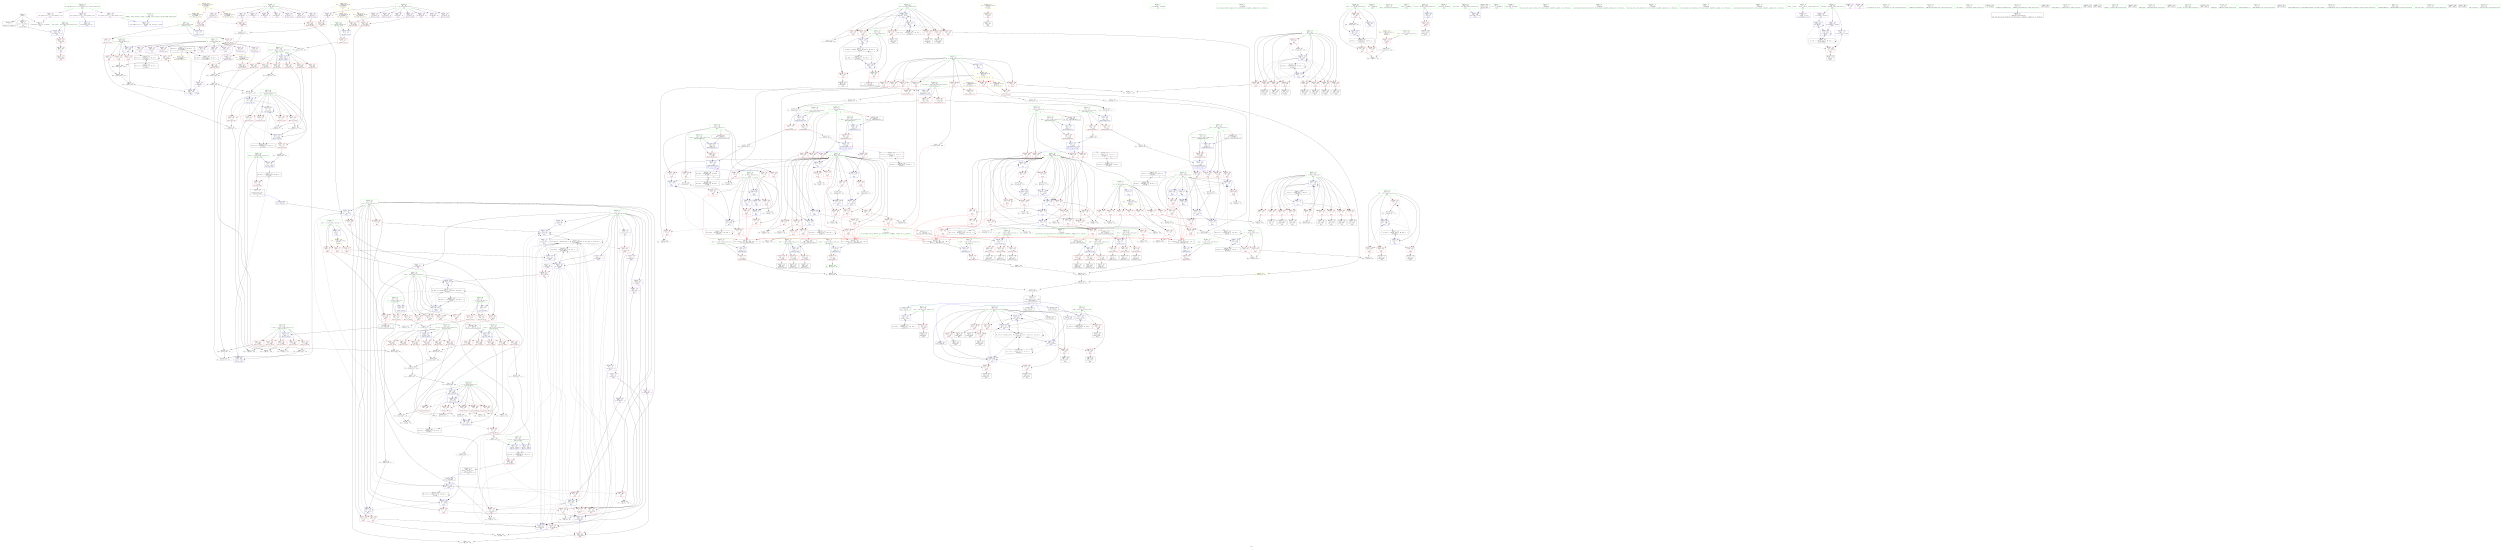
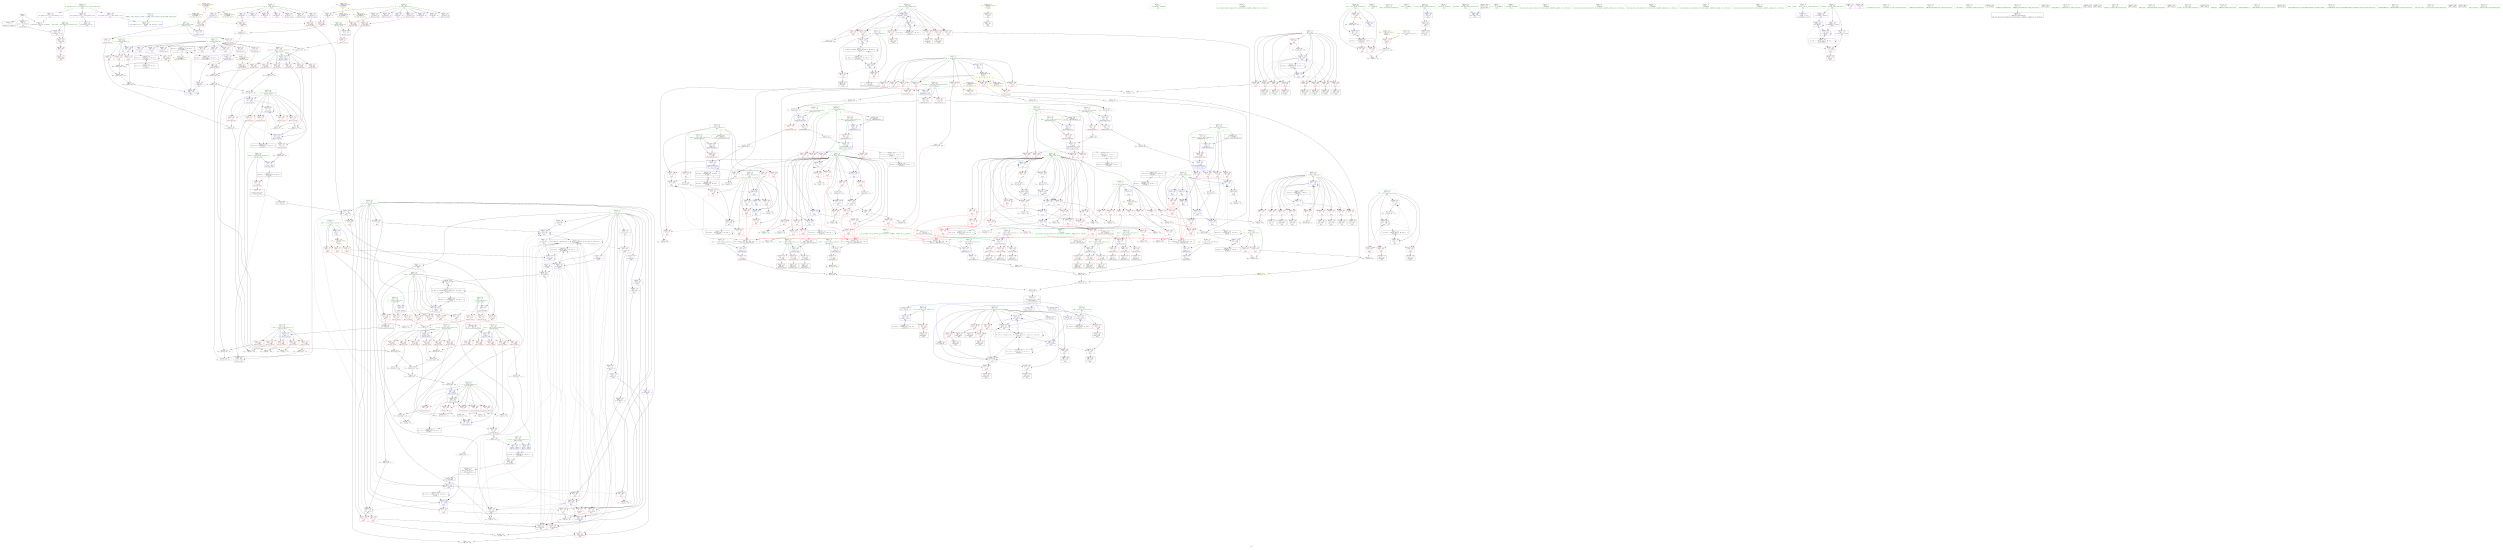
none -> (394, 368)
